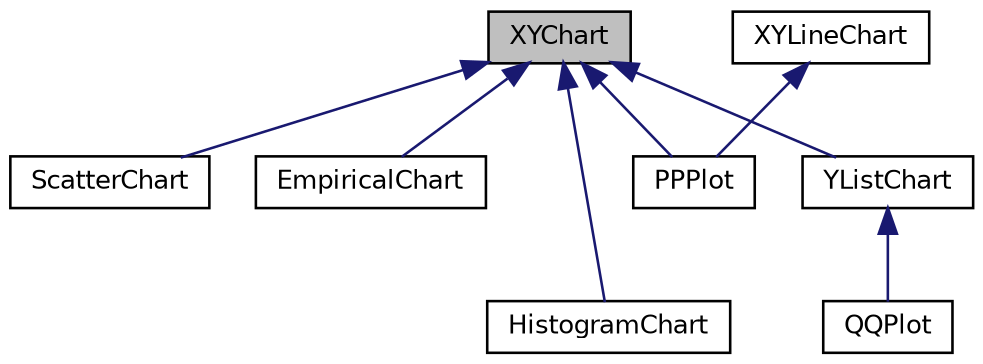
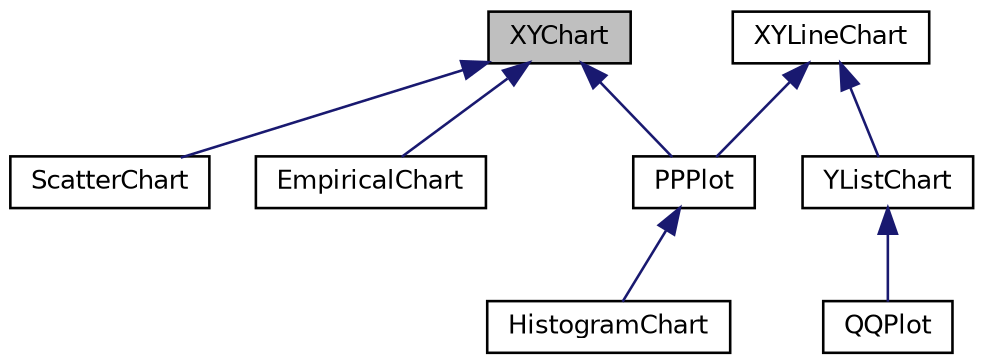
(731, 113) -> (864, 122)
(586, 195) -> (644, 266)
